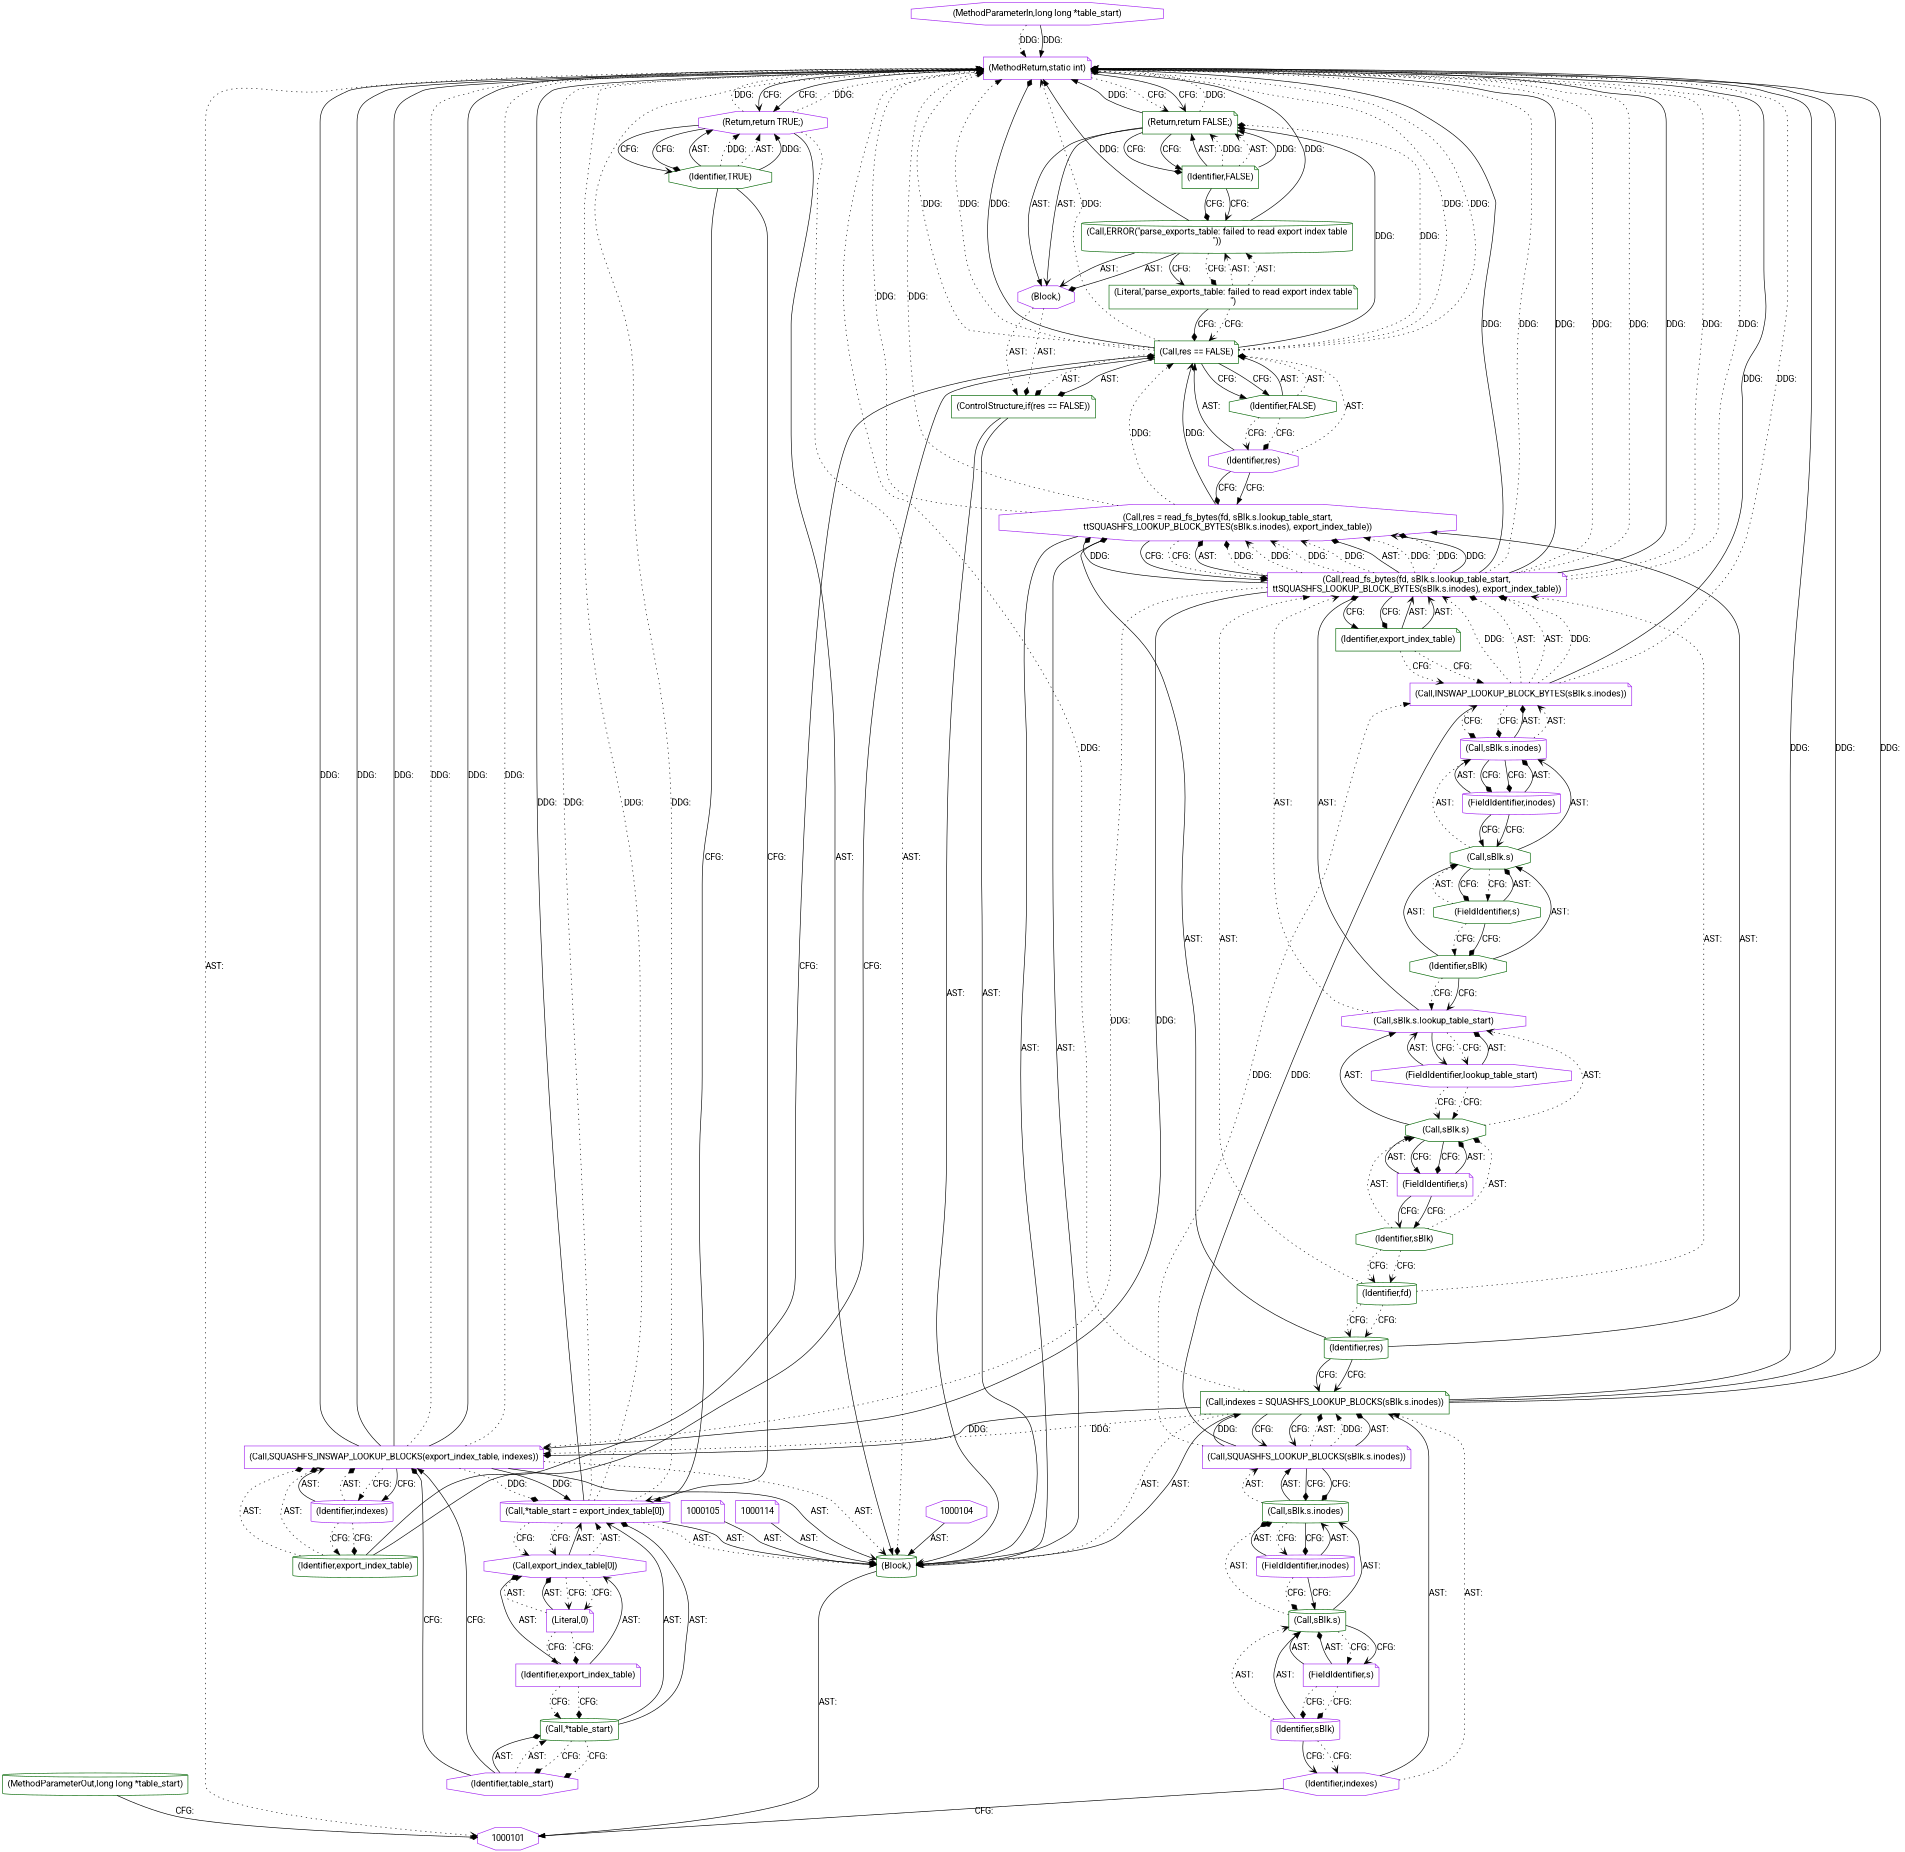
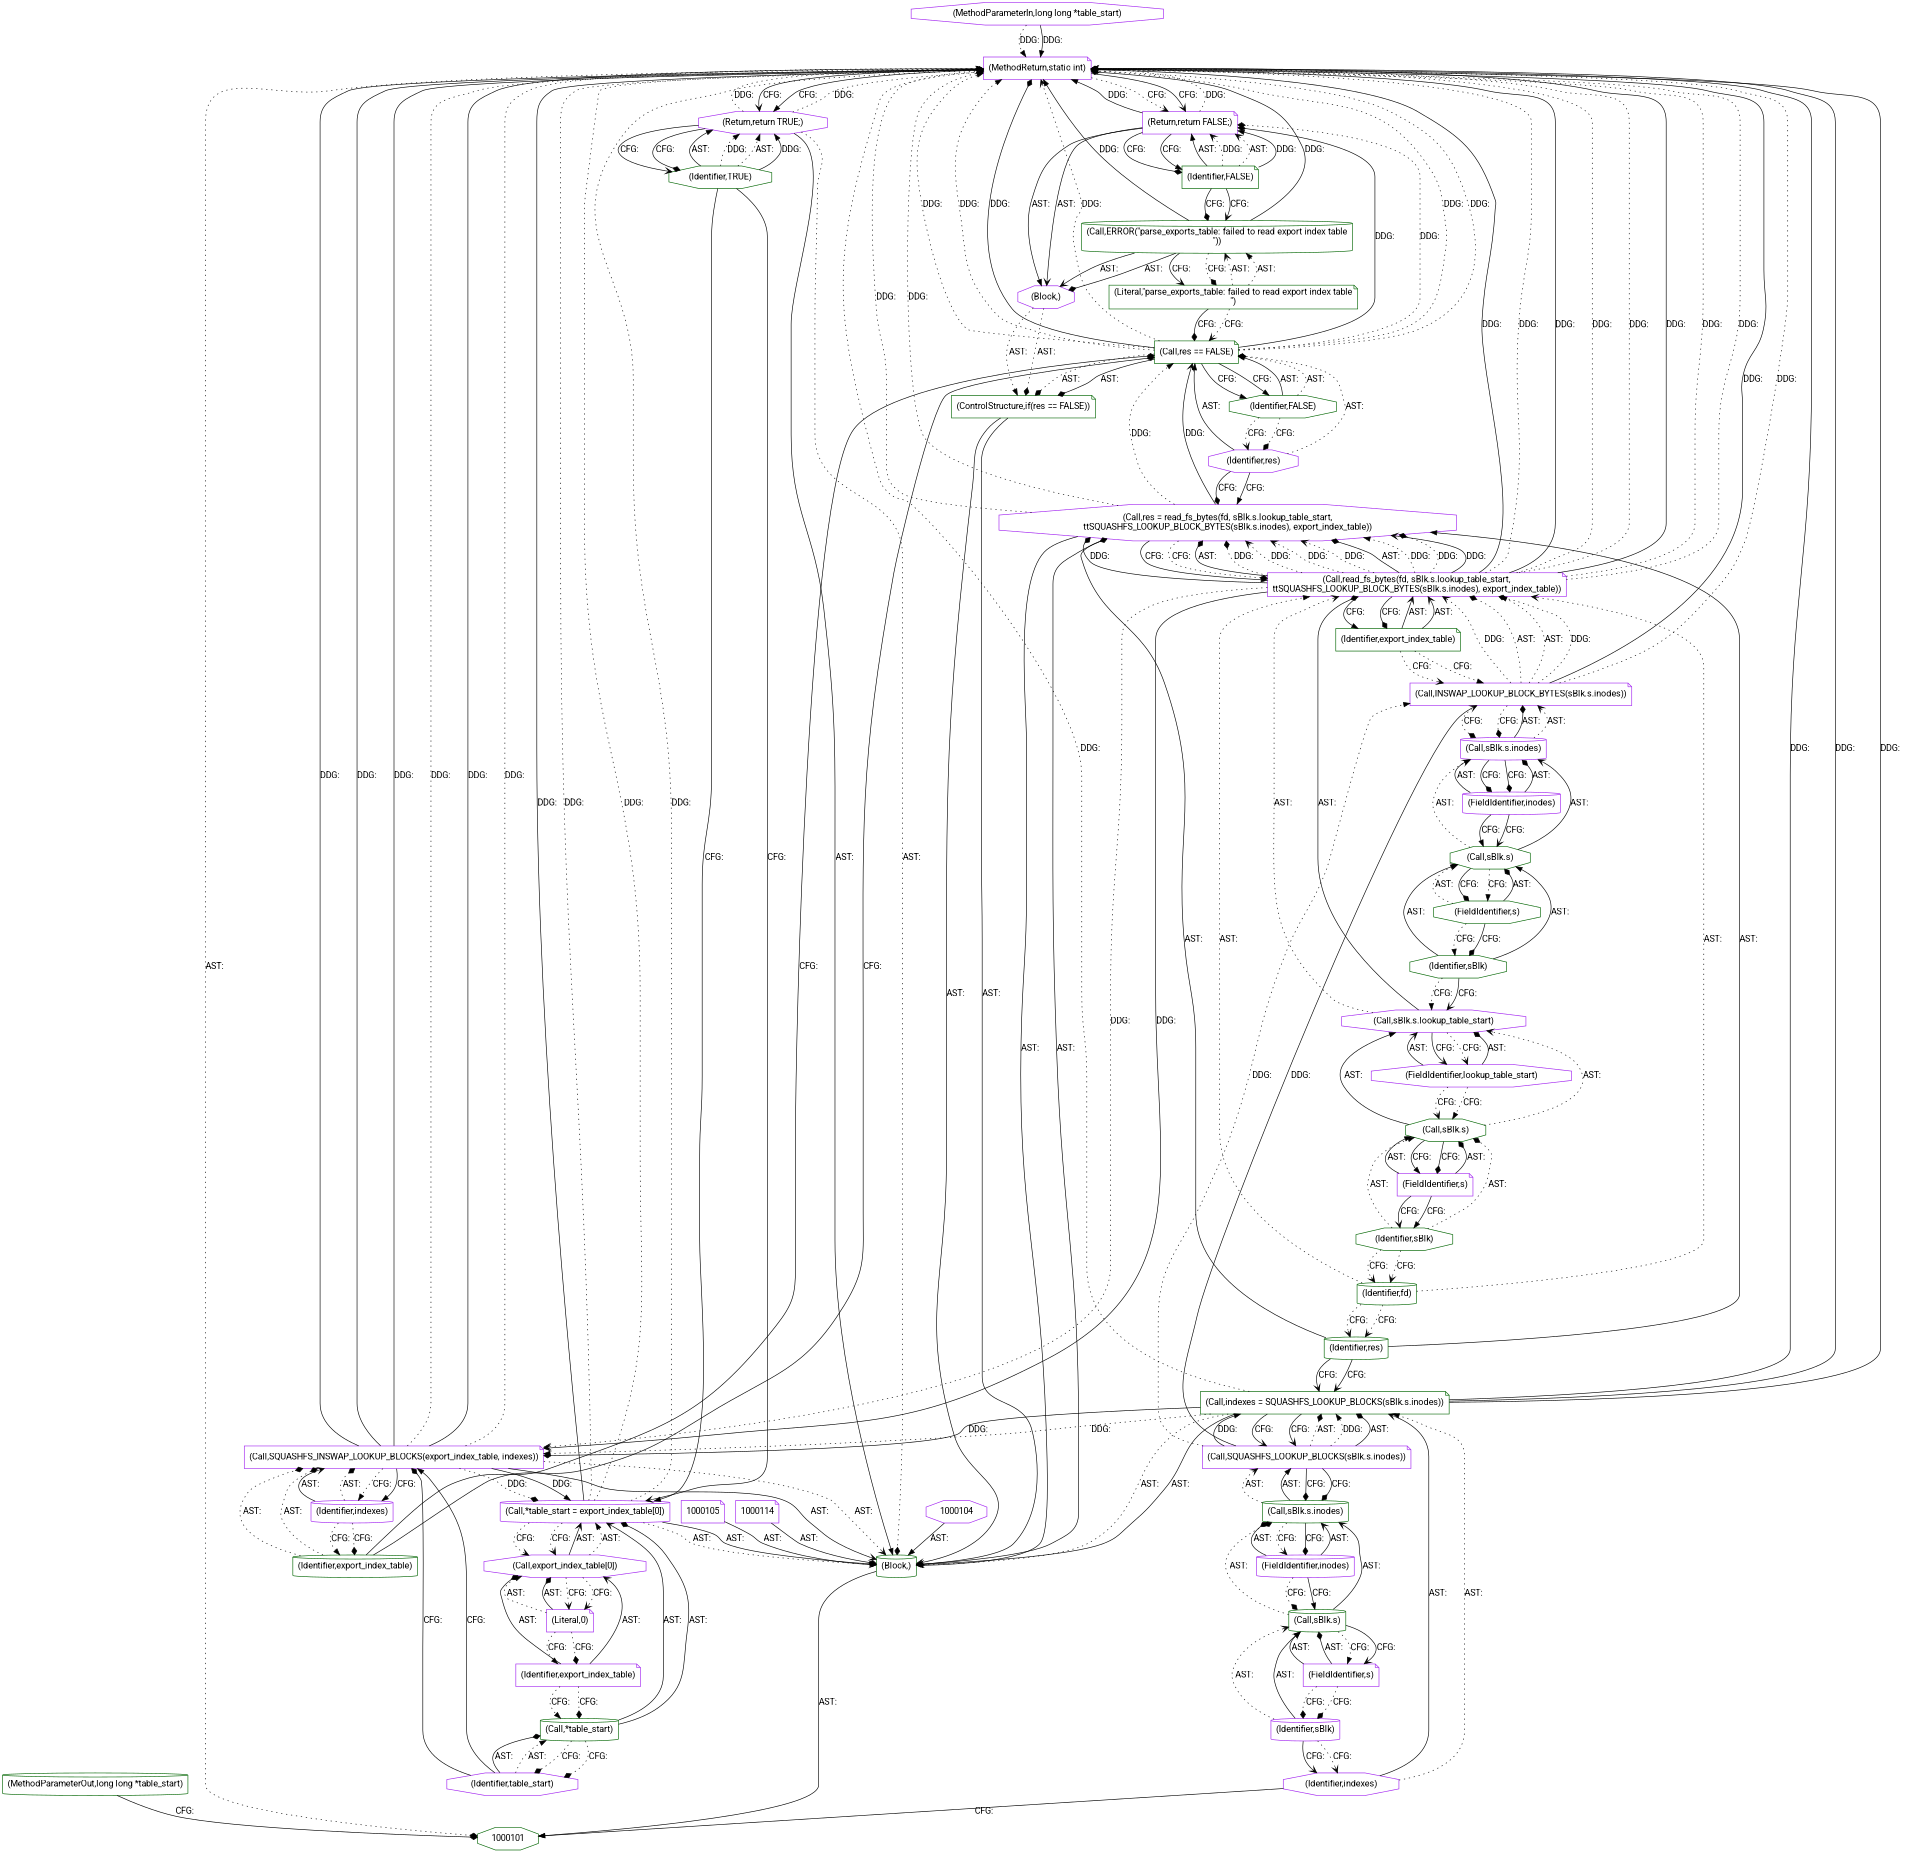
(1190, 123) -> (1190, 123)
(205, 691) -> (205, 690)
(508, 1839) -> (508, 1839)
